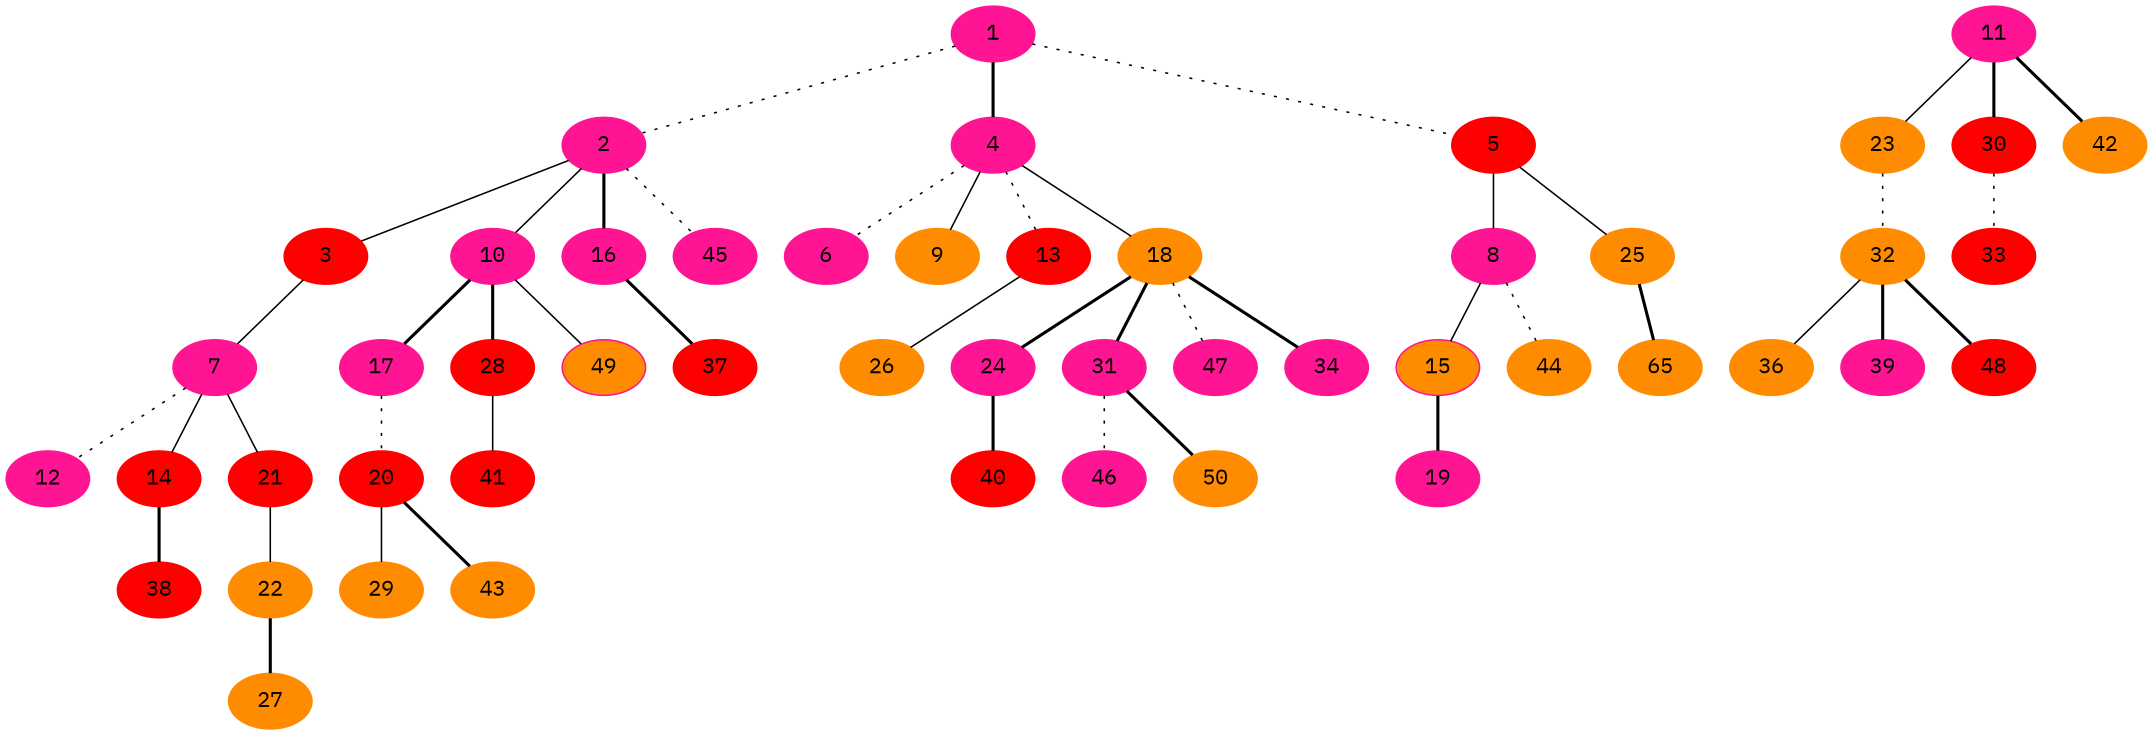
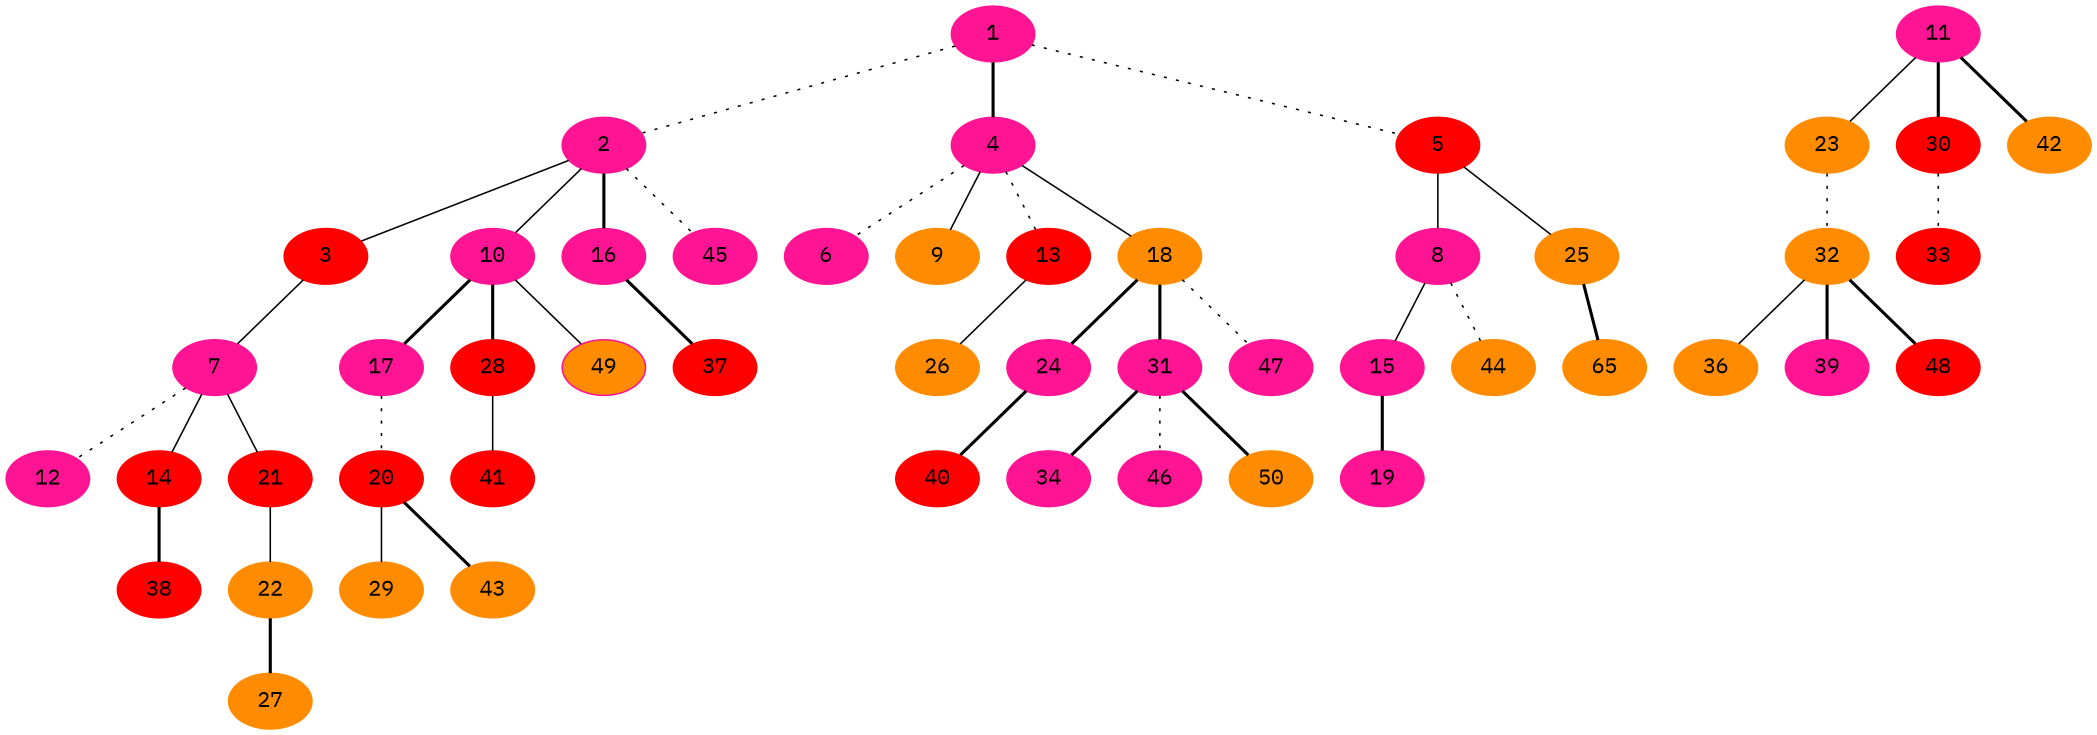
(1243, 312) -> (1104, 423)
(1438, 368) -> (1382, 368)
